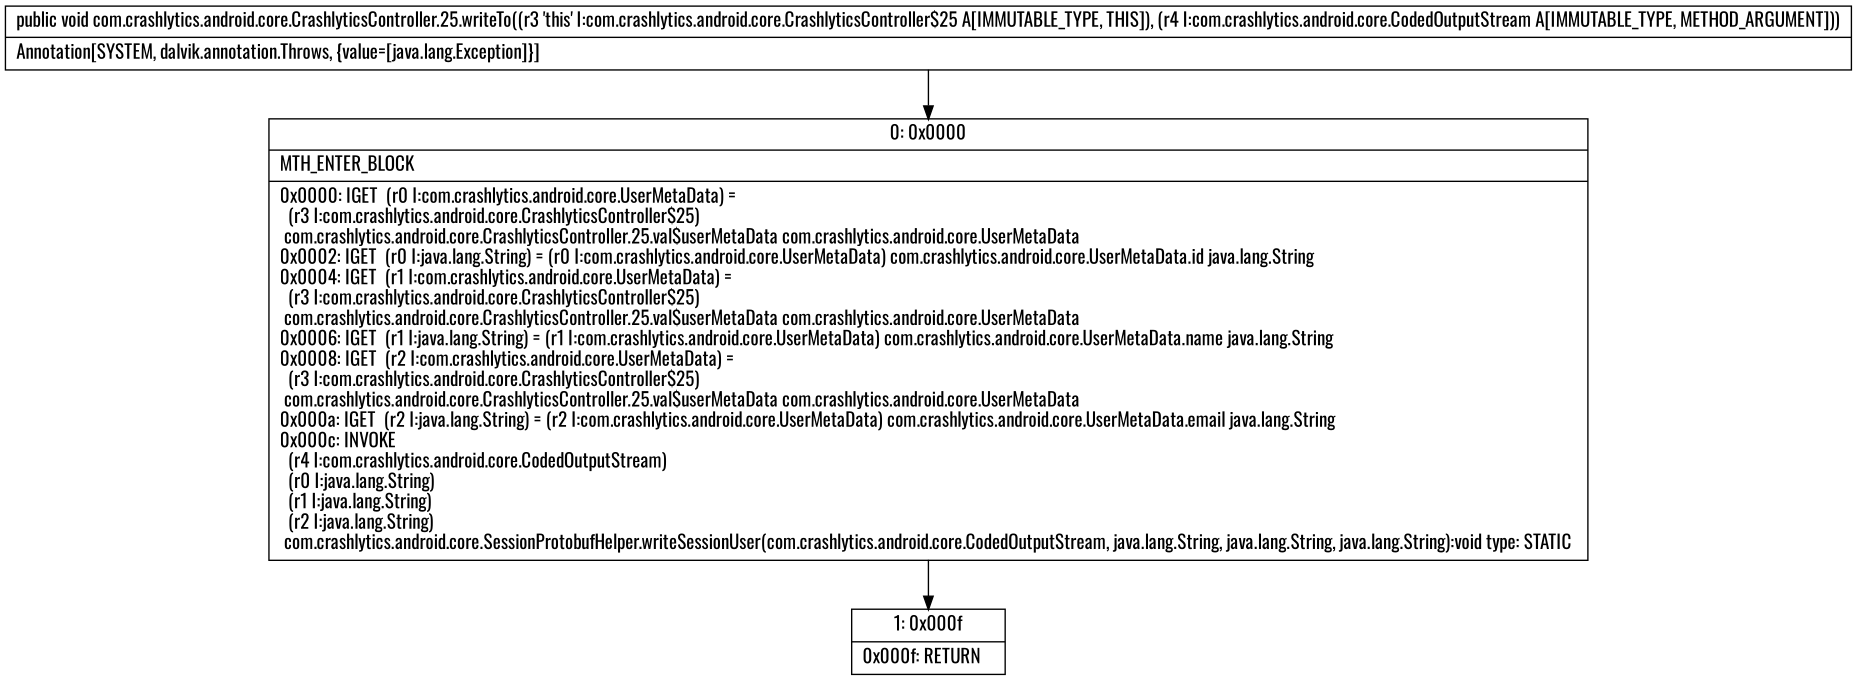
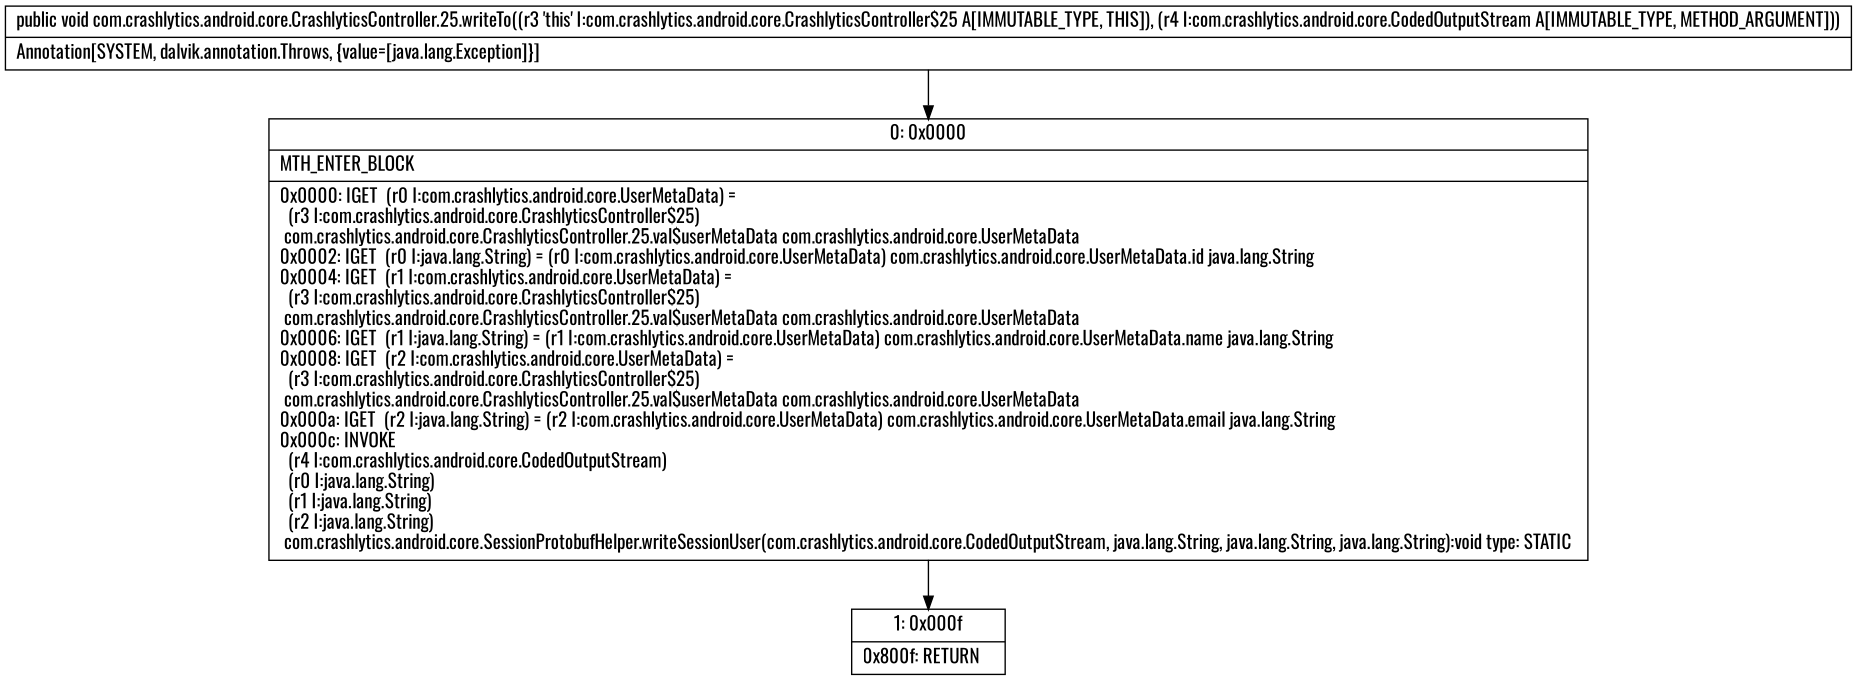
(928, 657) -> (928, 657)
